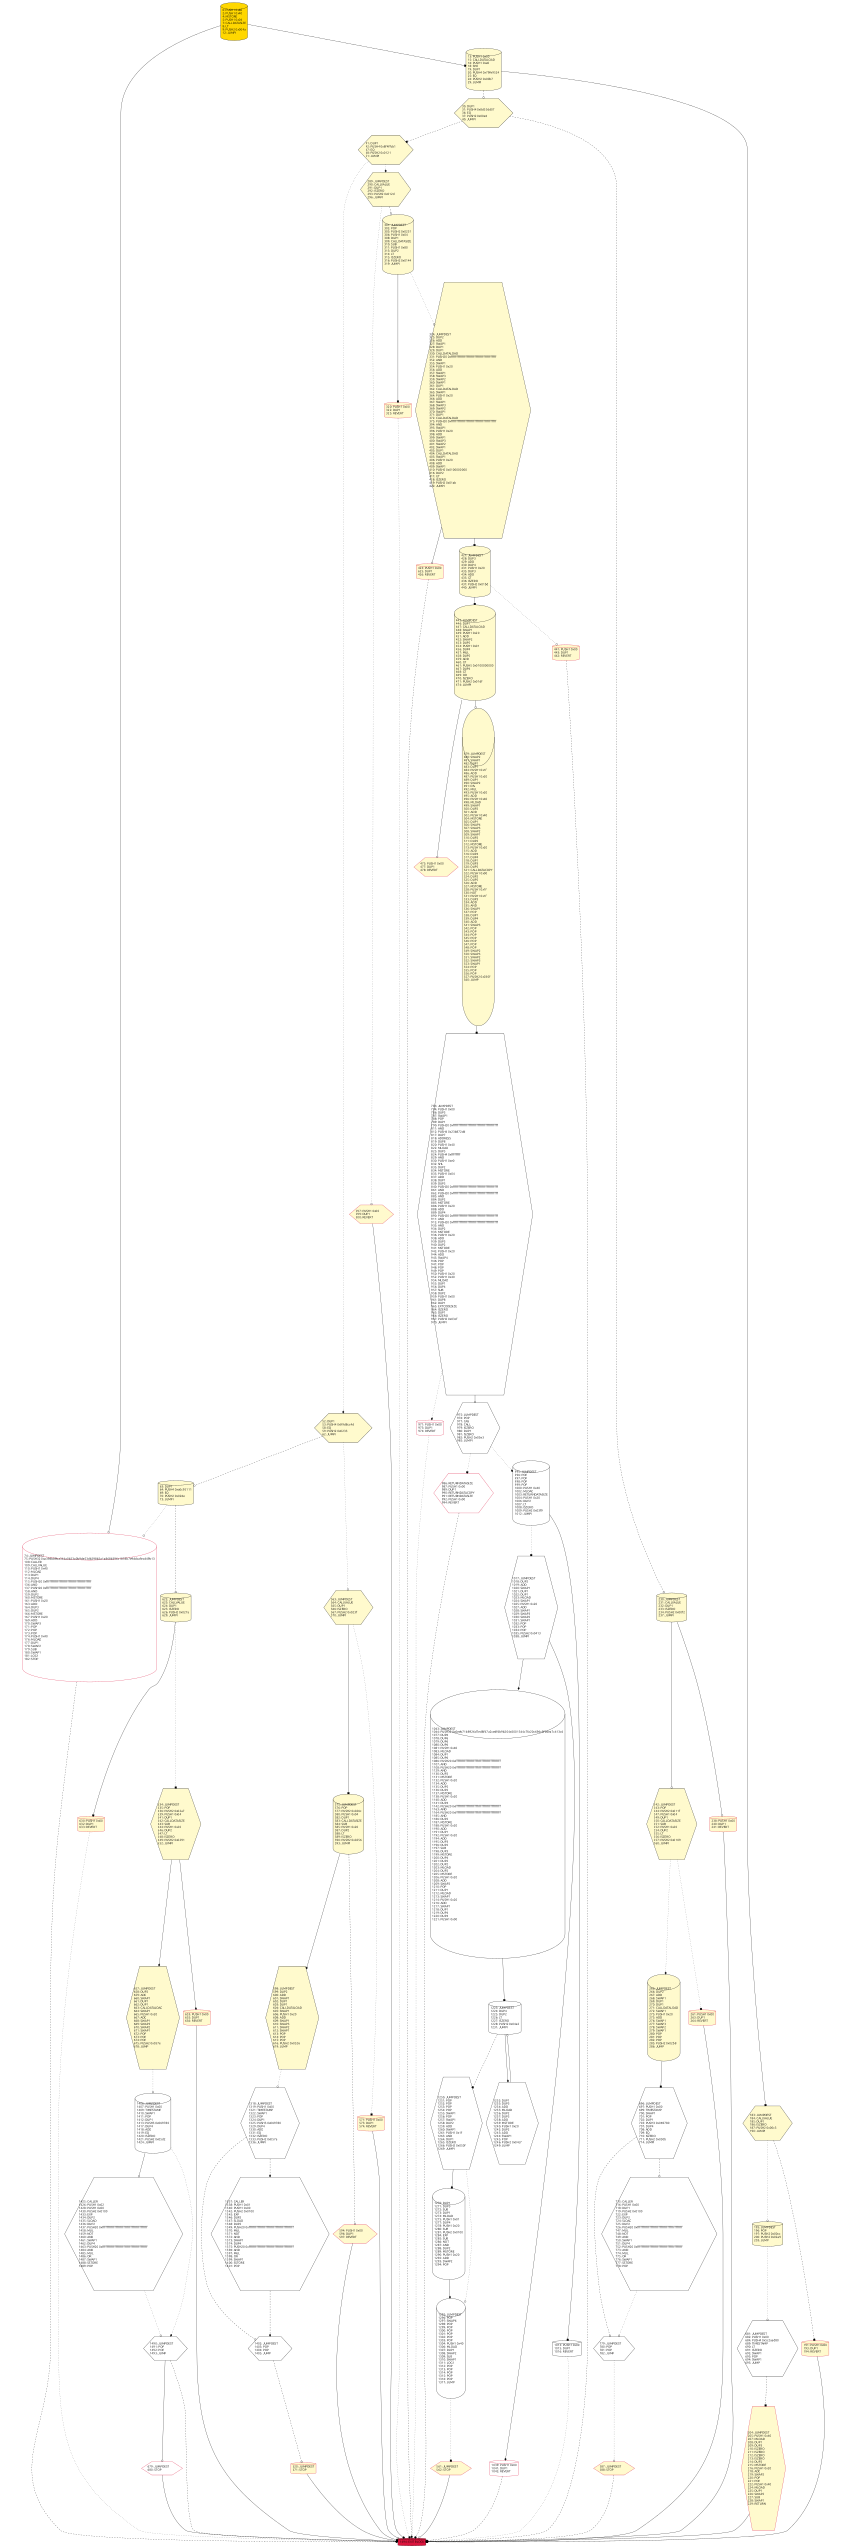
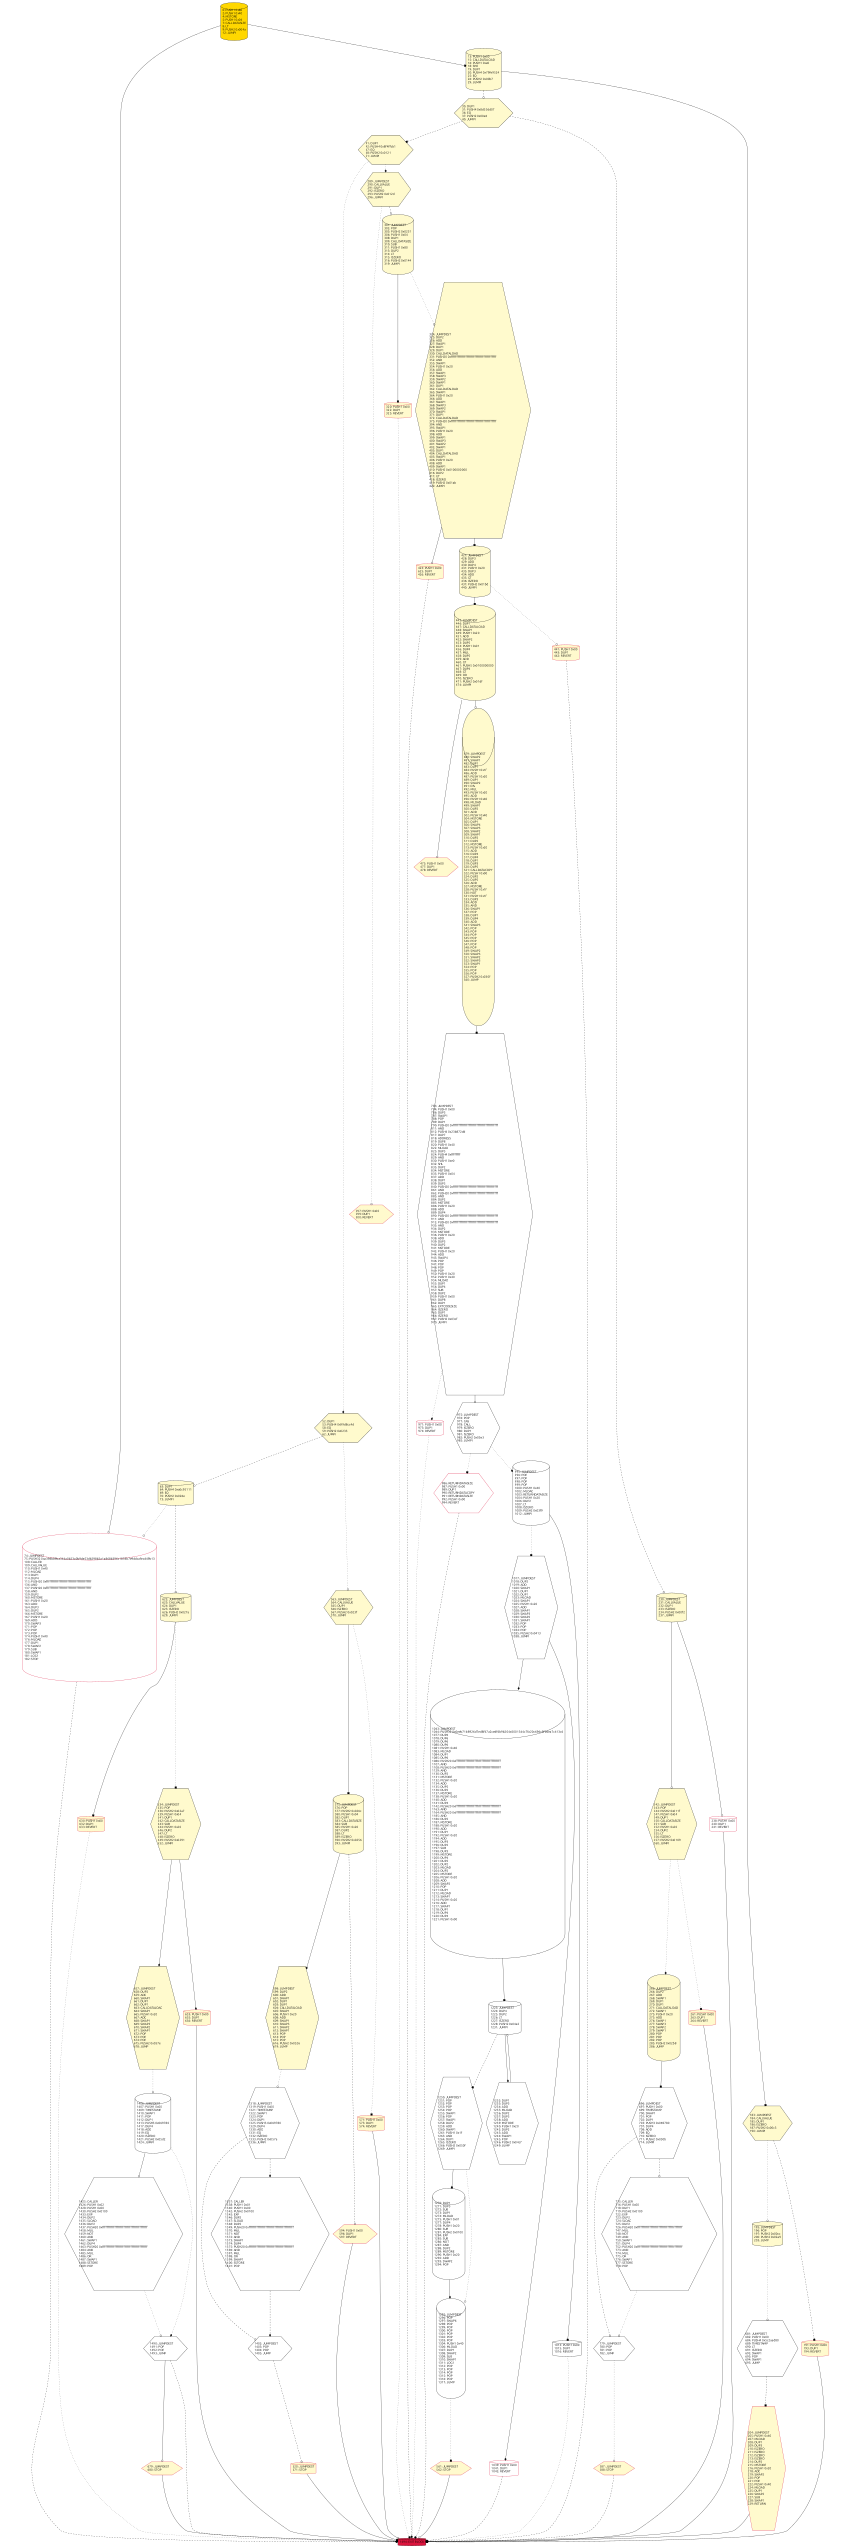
(723, 1824) -> (723, 1824)
(391, 1881) -> none
(162, 2468) -> (162, 2468)
